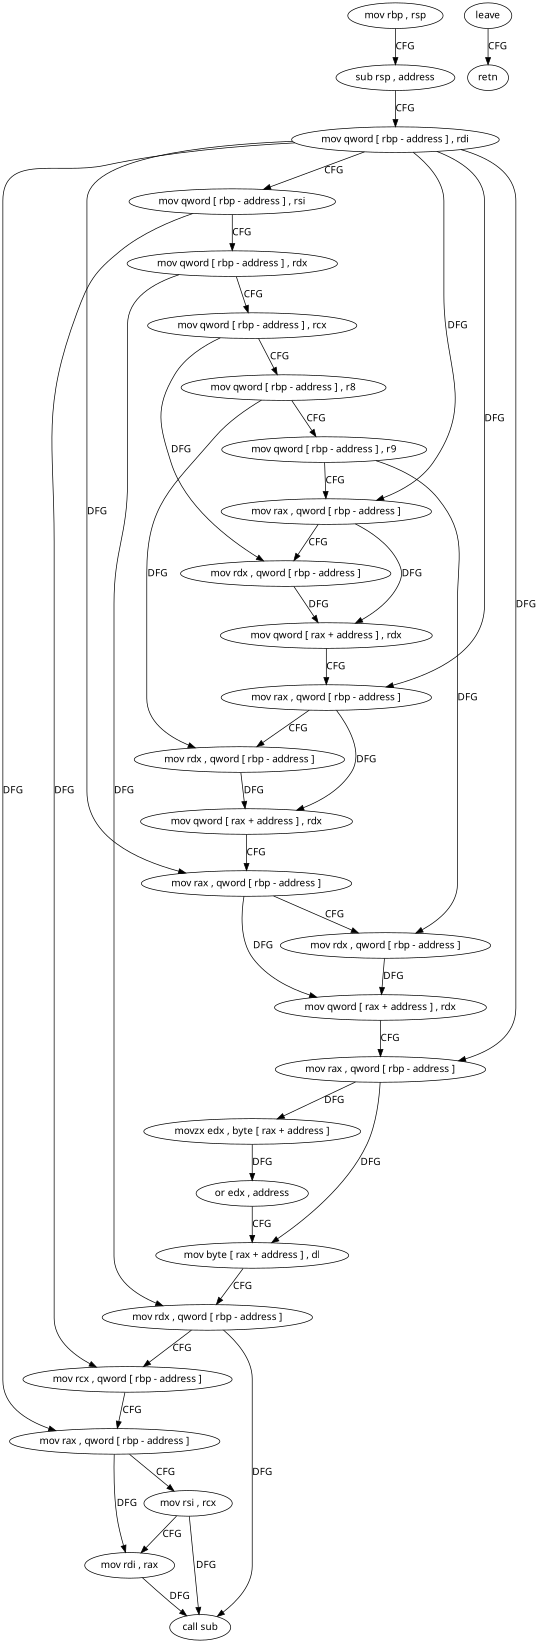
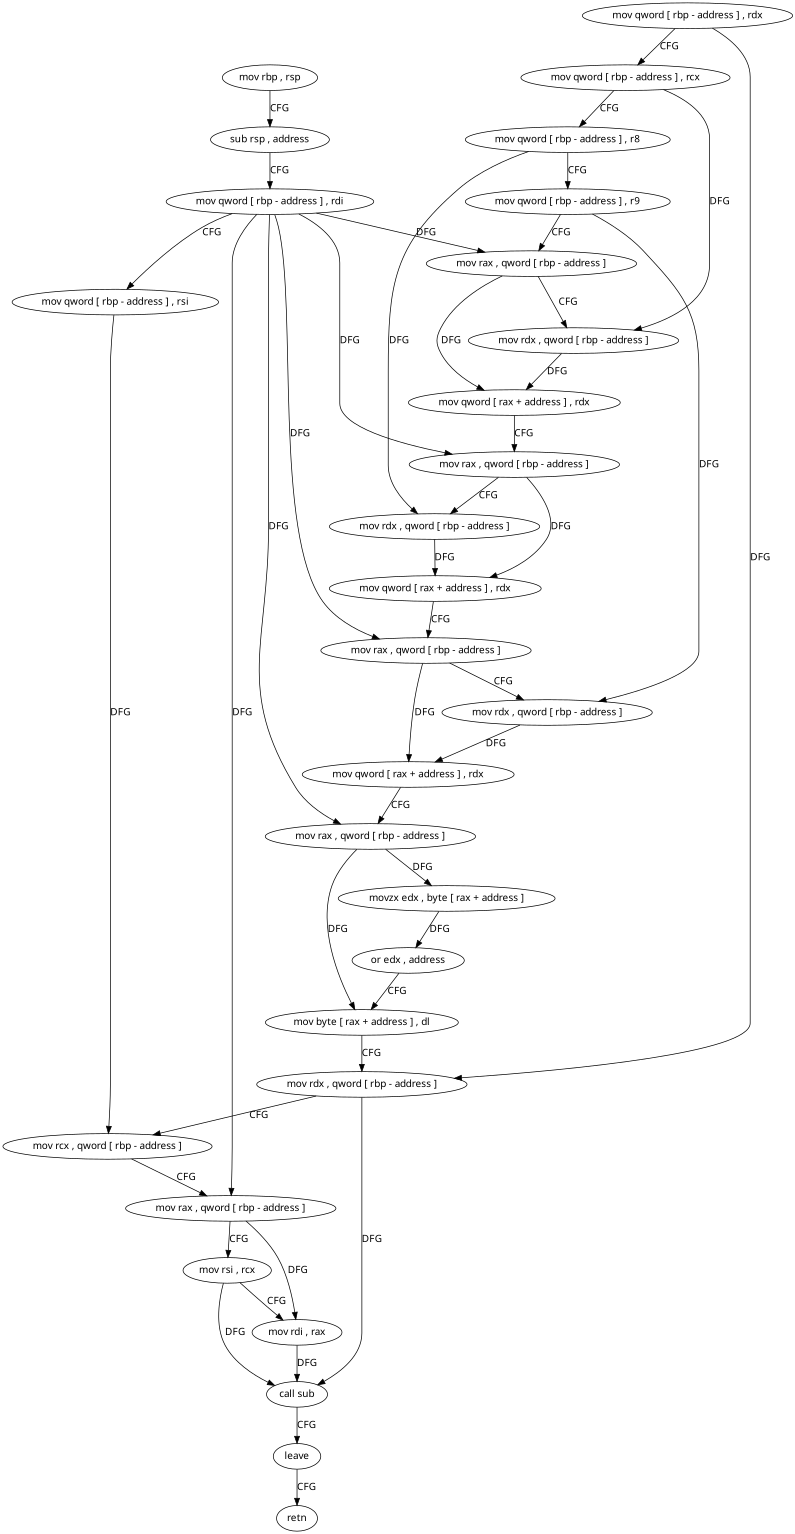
(232, 229) -> none
none -> (297, 1422)
